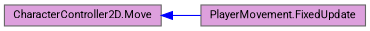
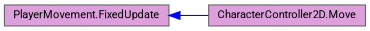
(187, 15) -> (194, 15)
